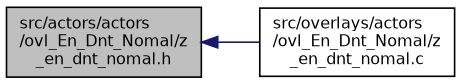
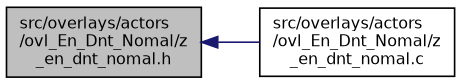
(104, 42) -> (104, 42)
